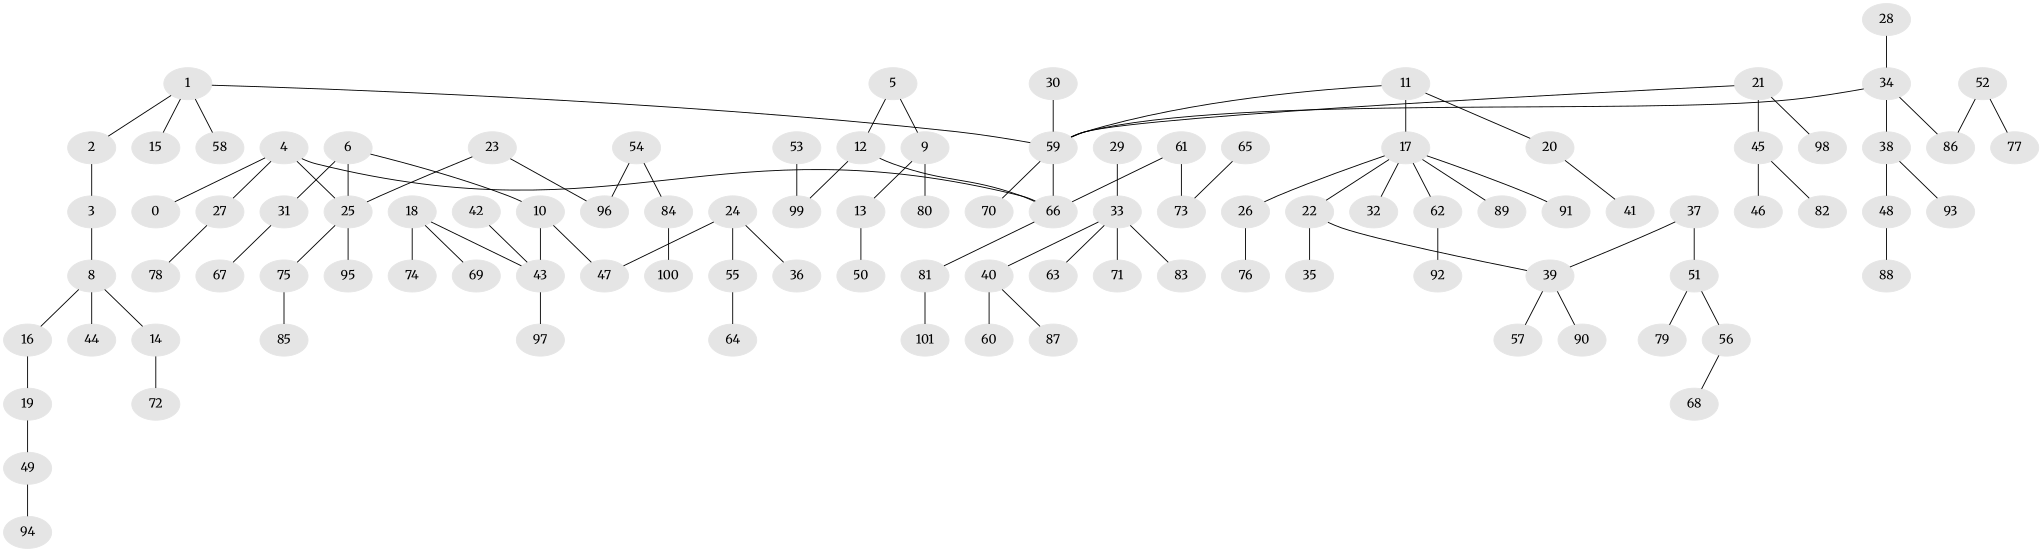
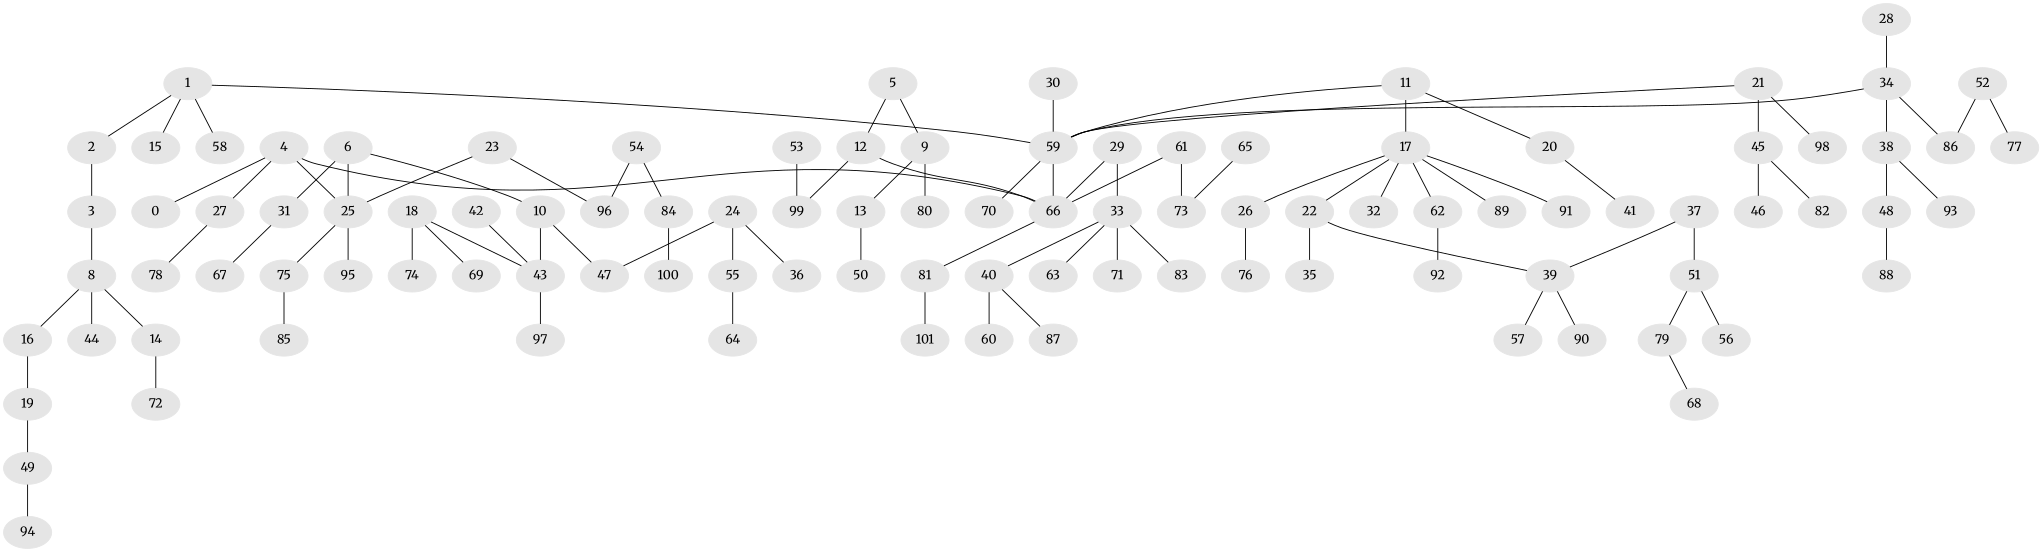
none -> (1085, 180)
(1710, 372) -> (1678, 372)
